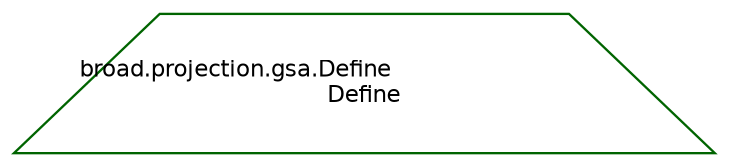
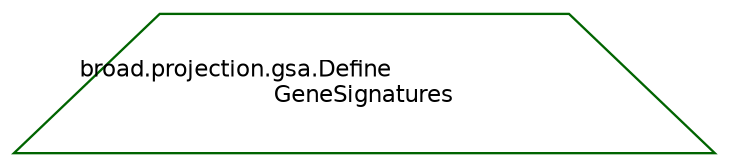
(364, 84) -> (364, 84)
